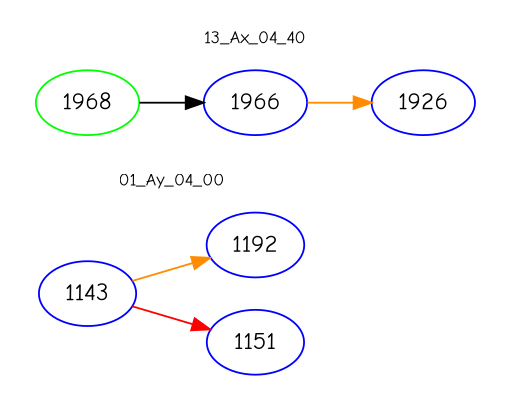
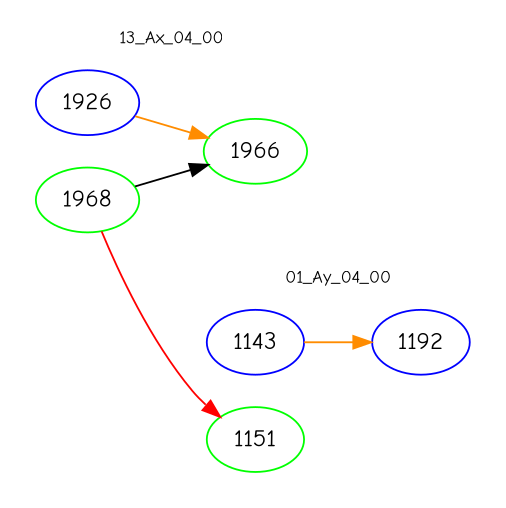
(255, 39) -> (171, 39)
(255, 103) -> (255, 151)
(330, 103) -> (163, 124)
(163, 315) -> (146, 323)
(255, 342) -> (255, 440)
